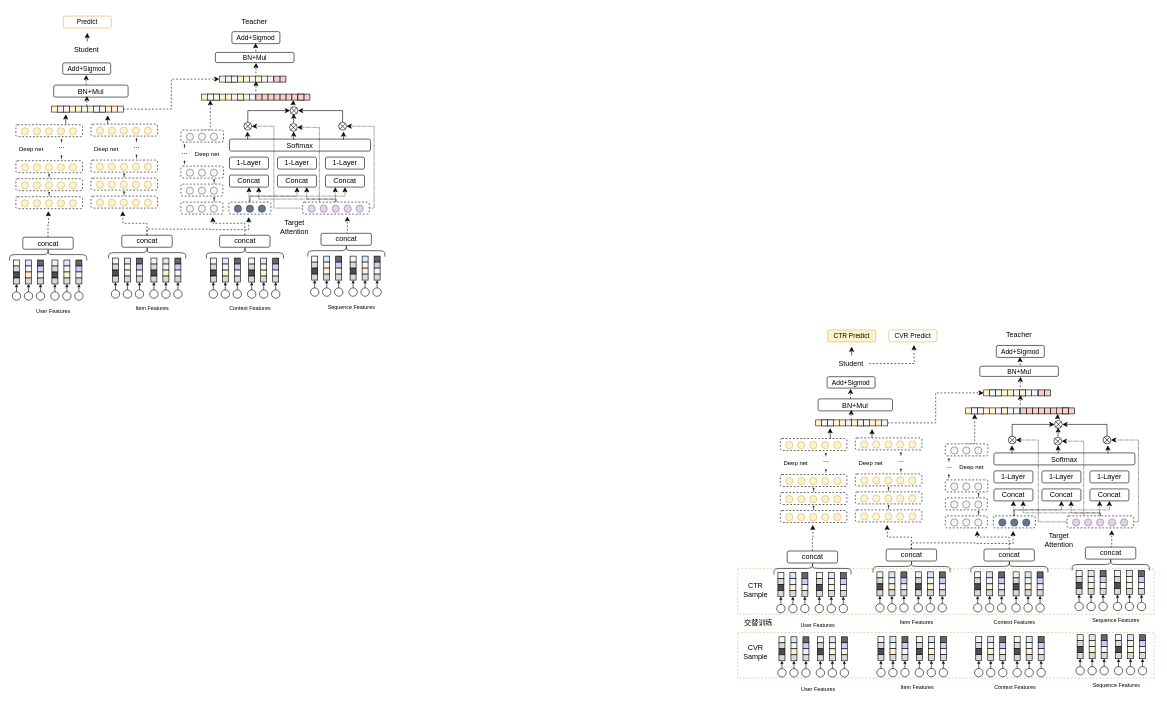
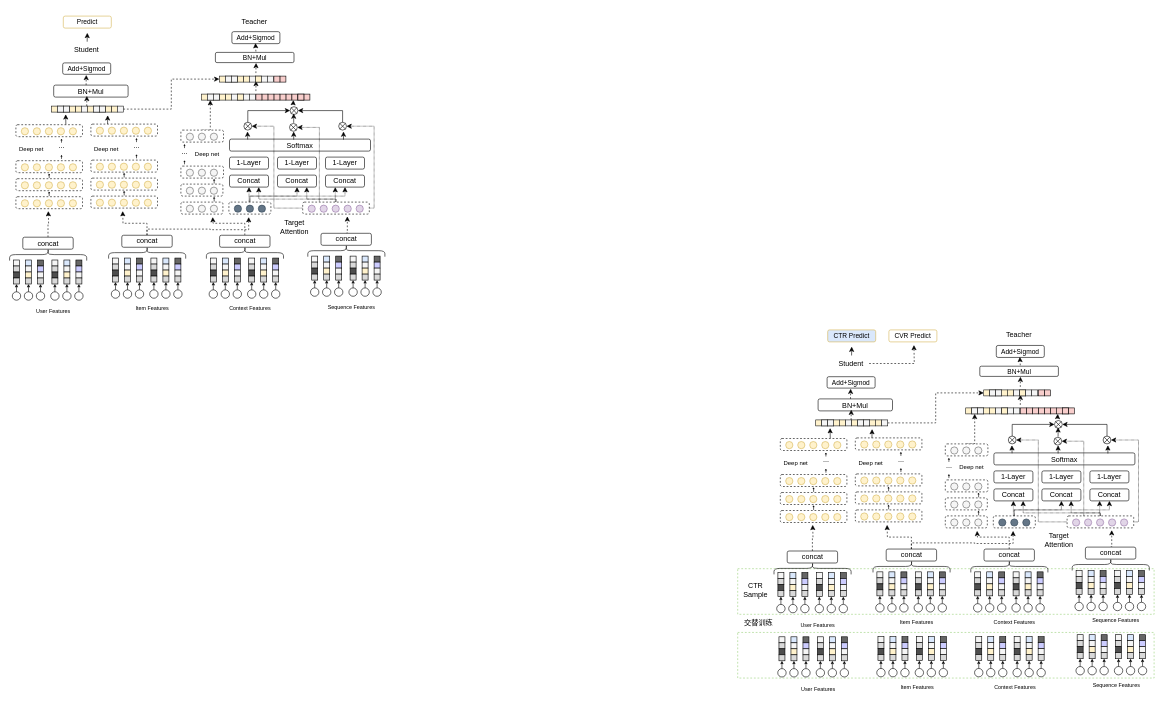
(852, 336) -> (852, 336)
(756, 652) -> none
